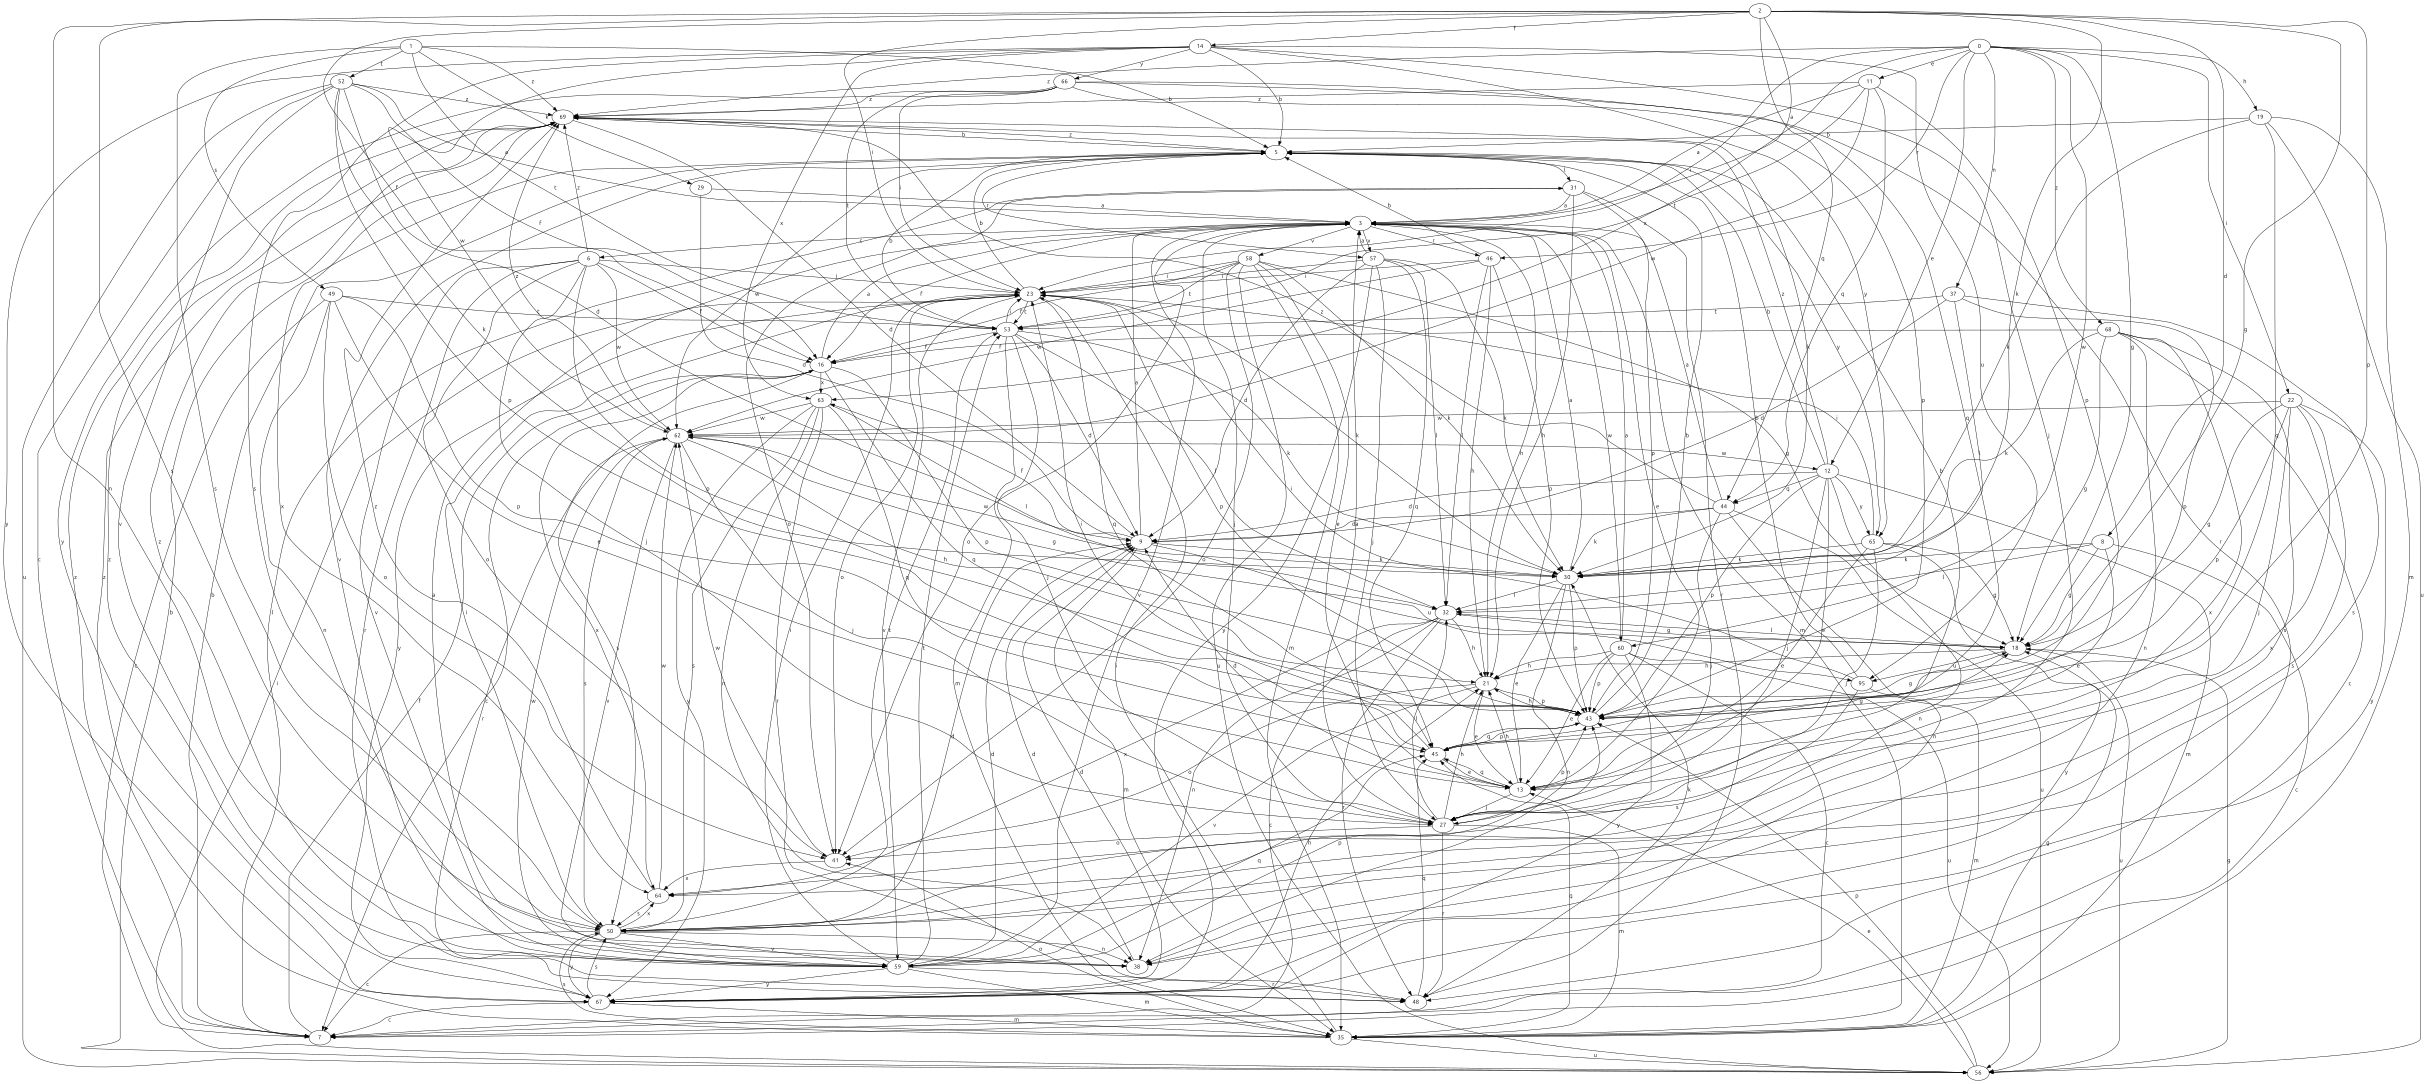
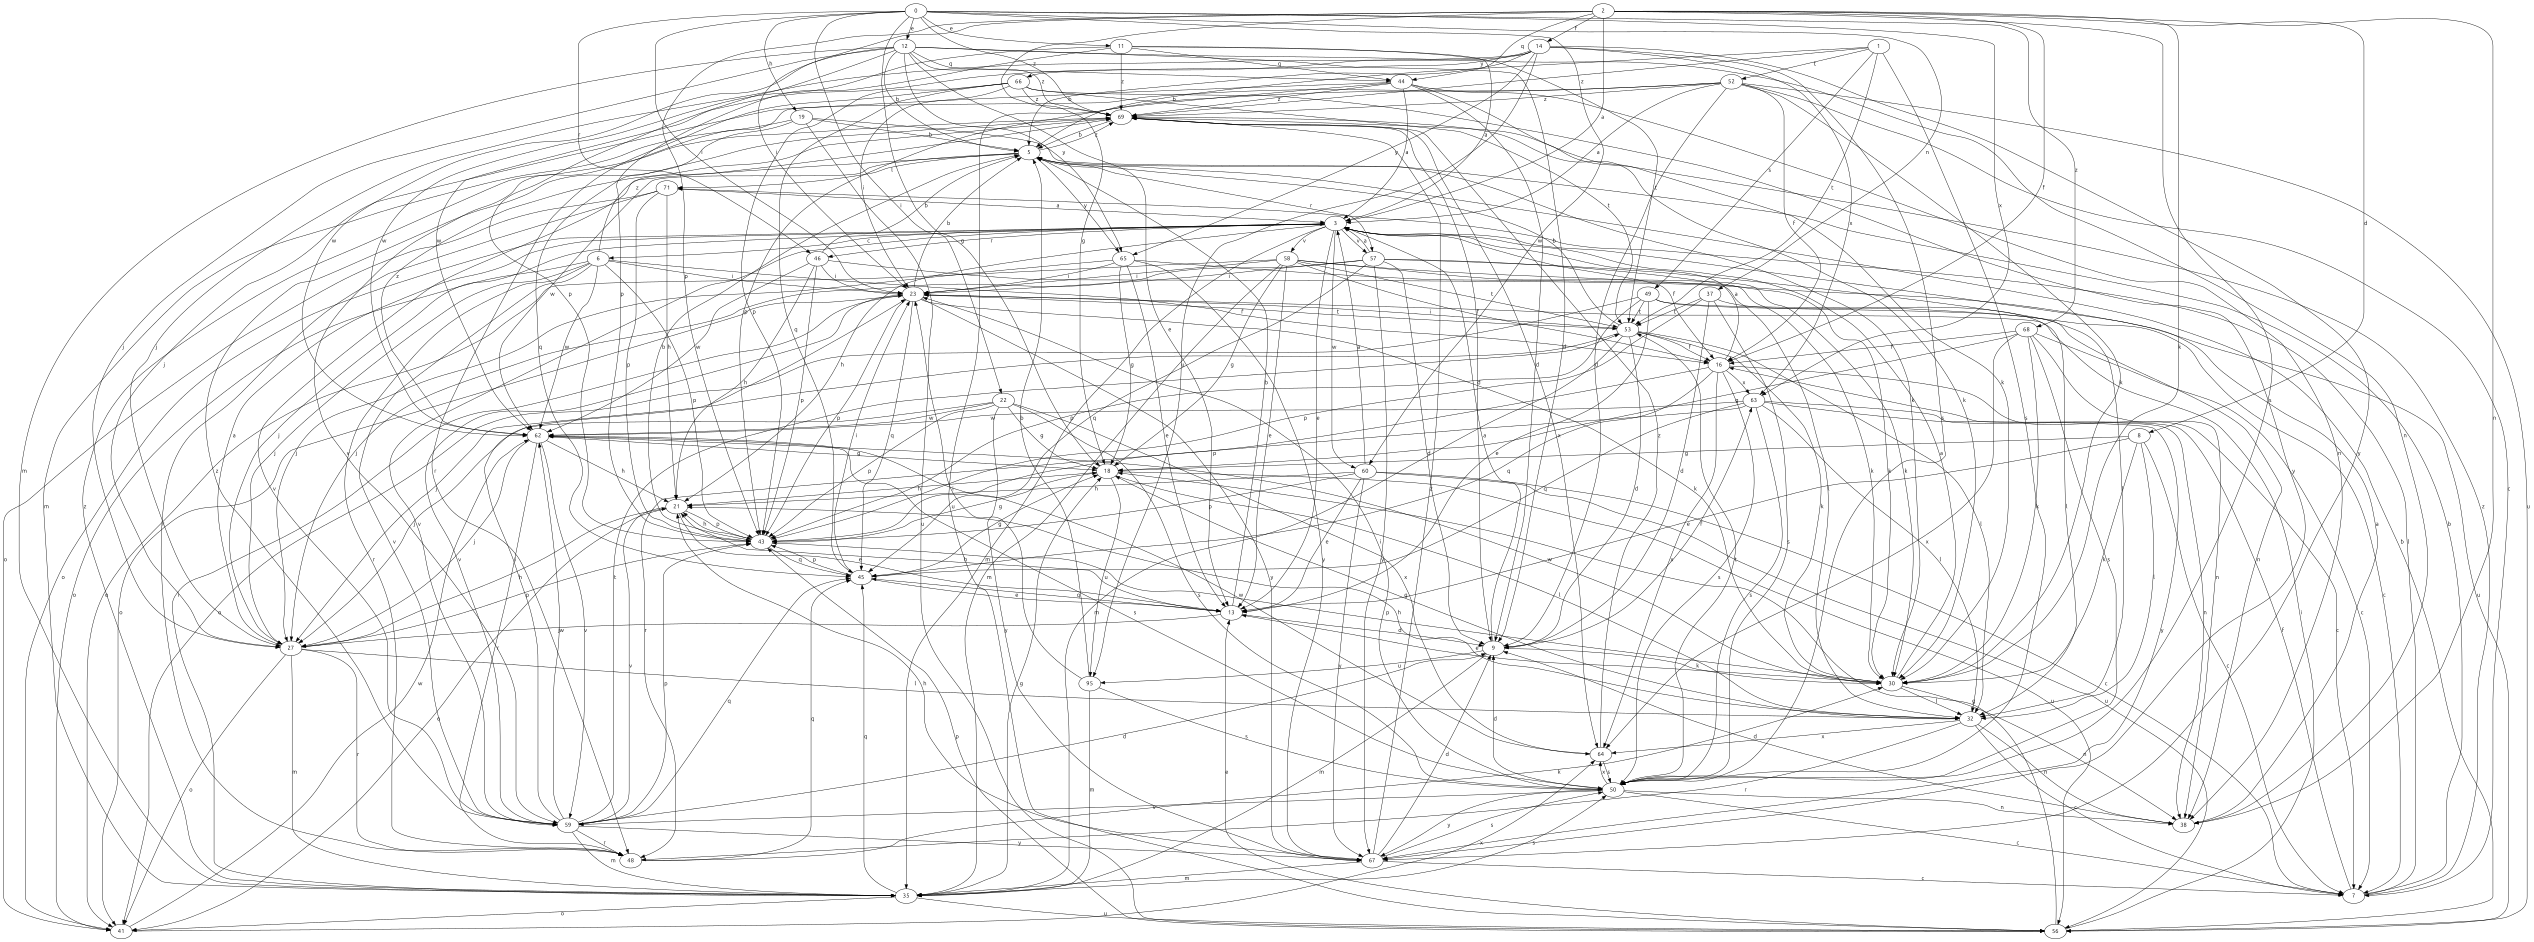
(701, 188) -> none
(1574, 188) -> (667, 188)
(1195, 444) -> (433, 172)
(71, 497) -> (2087, 247)
